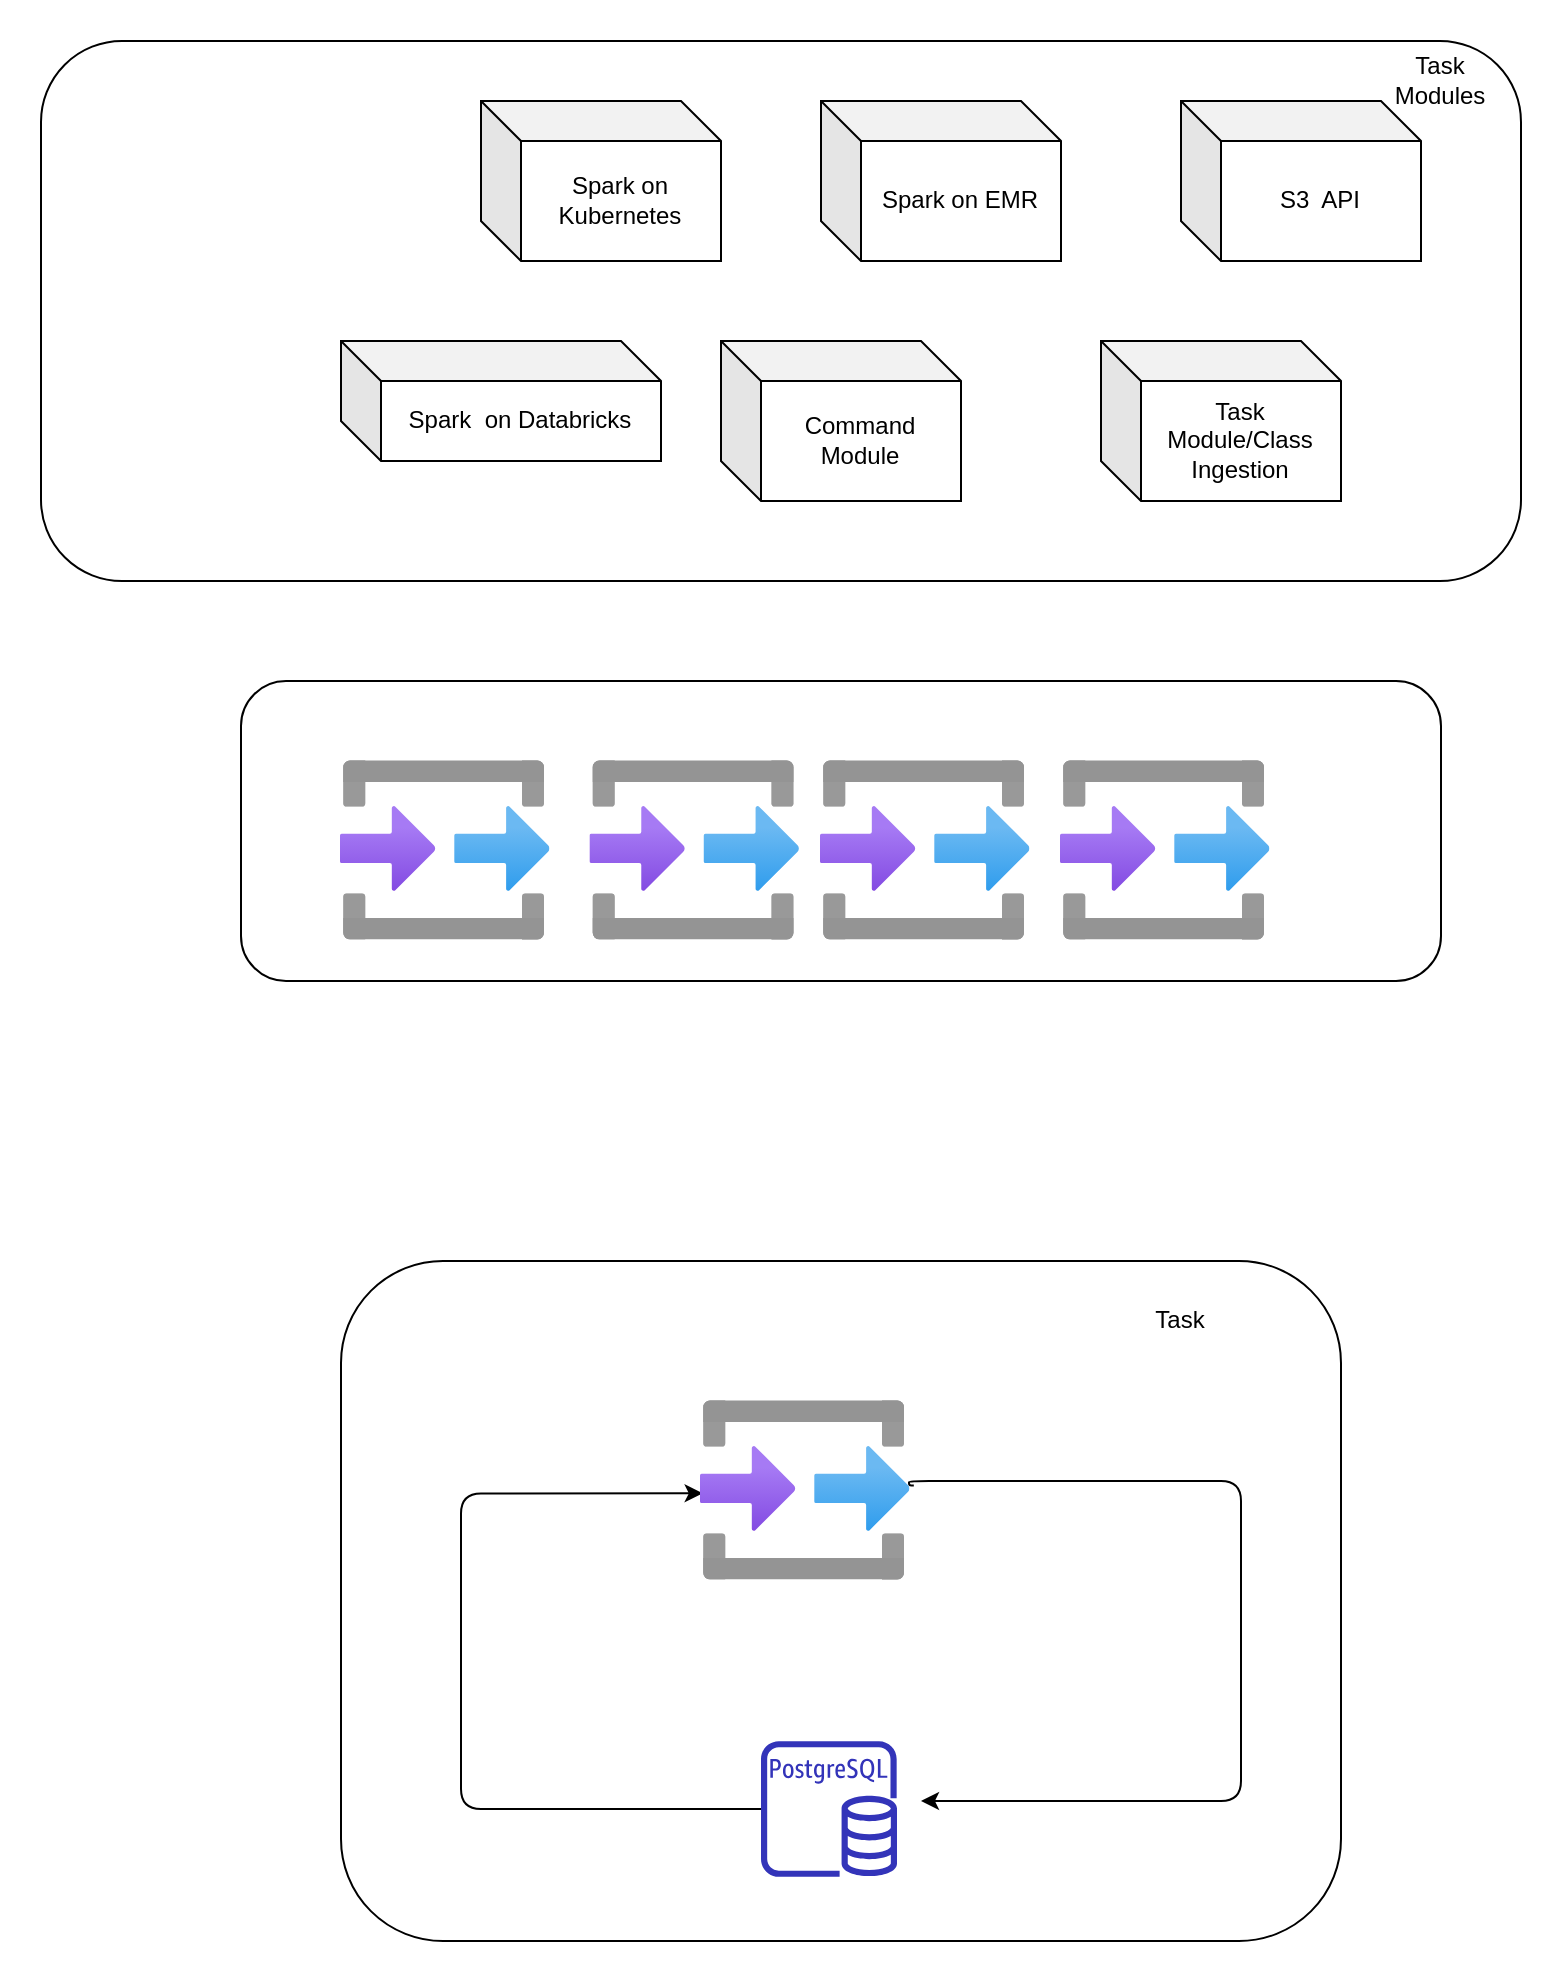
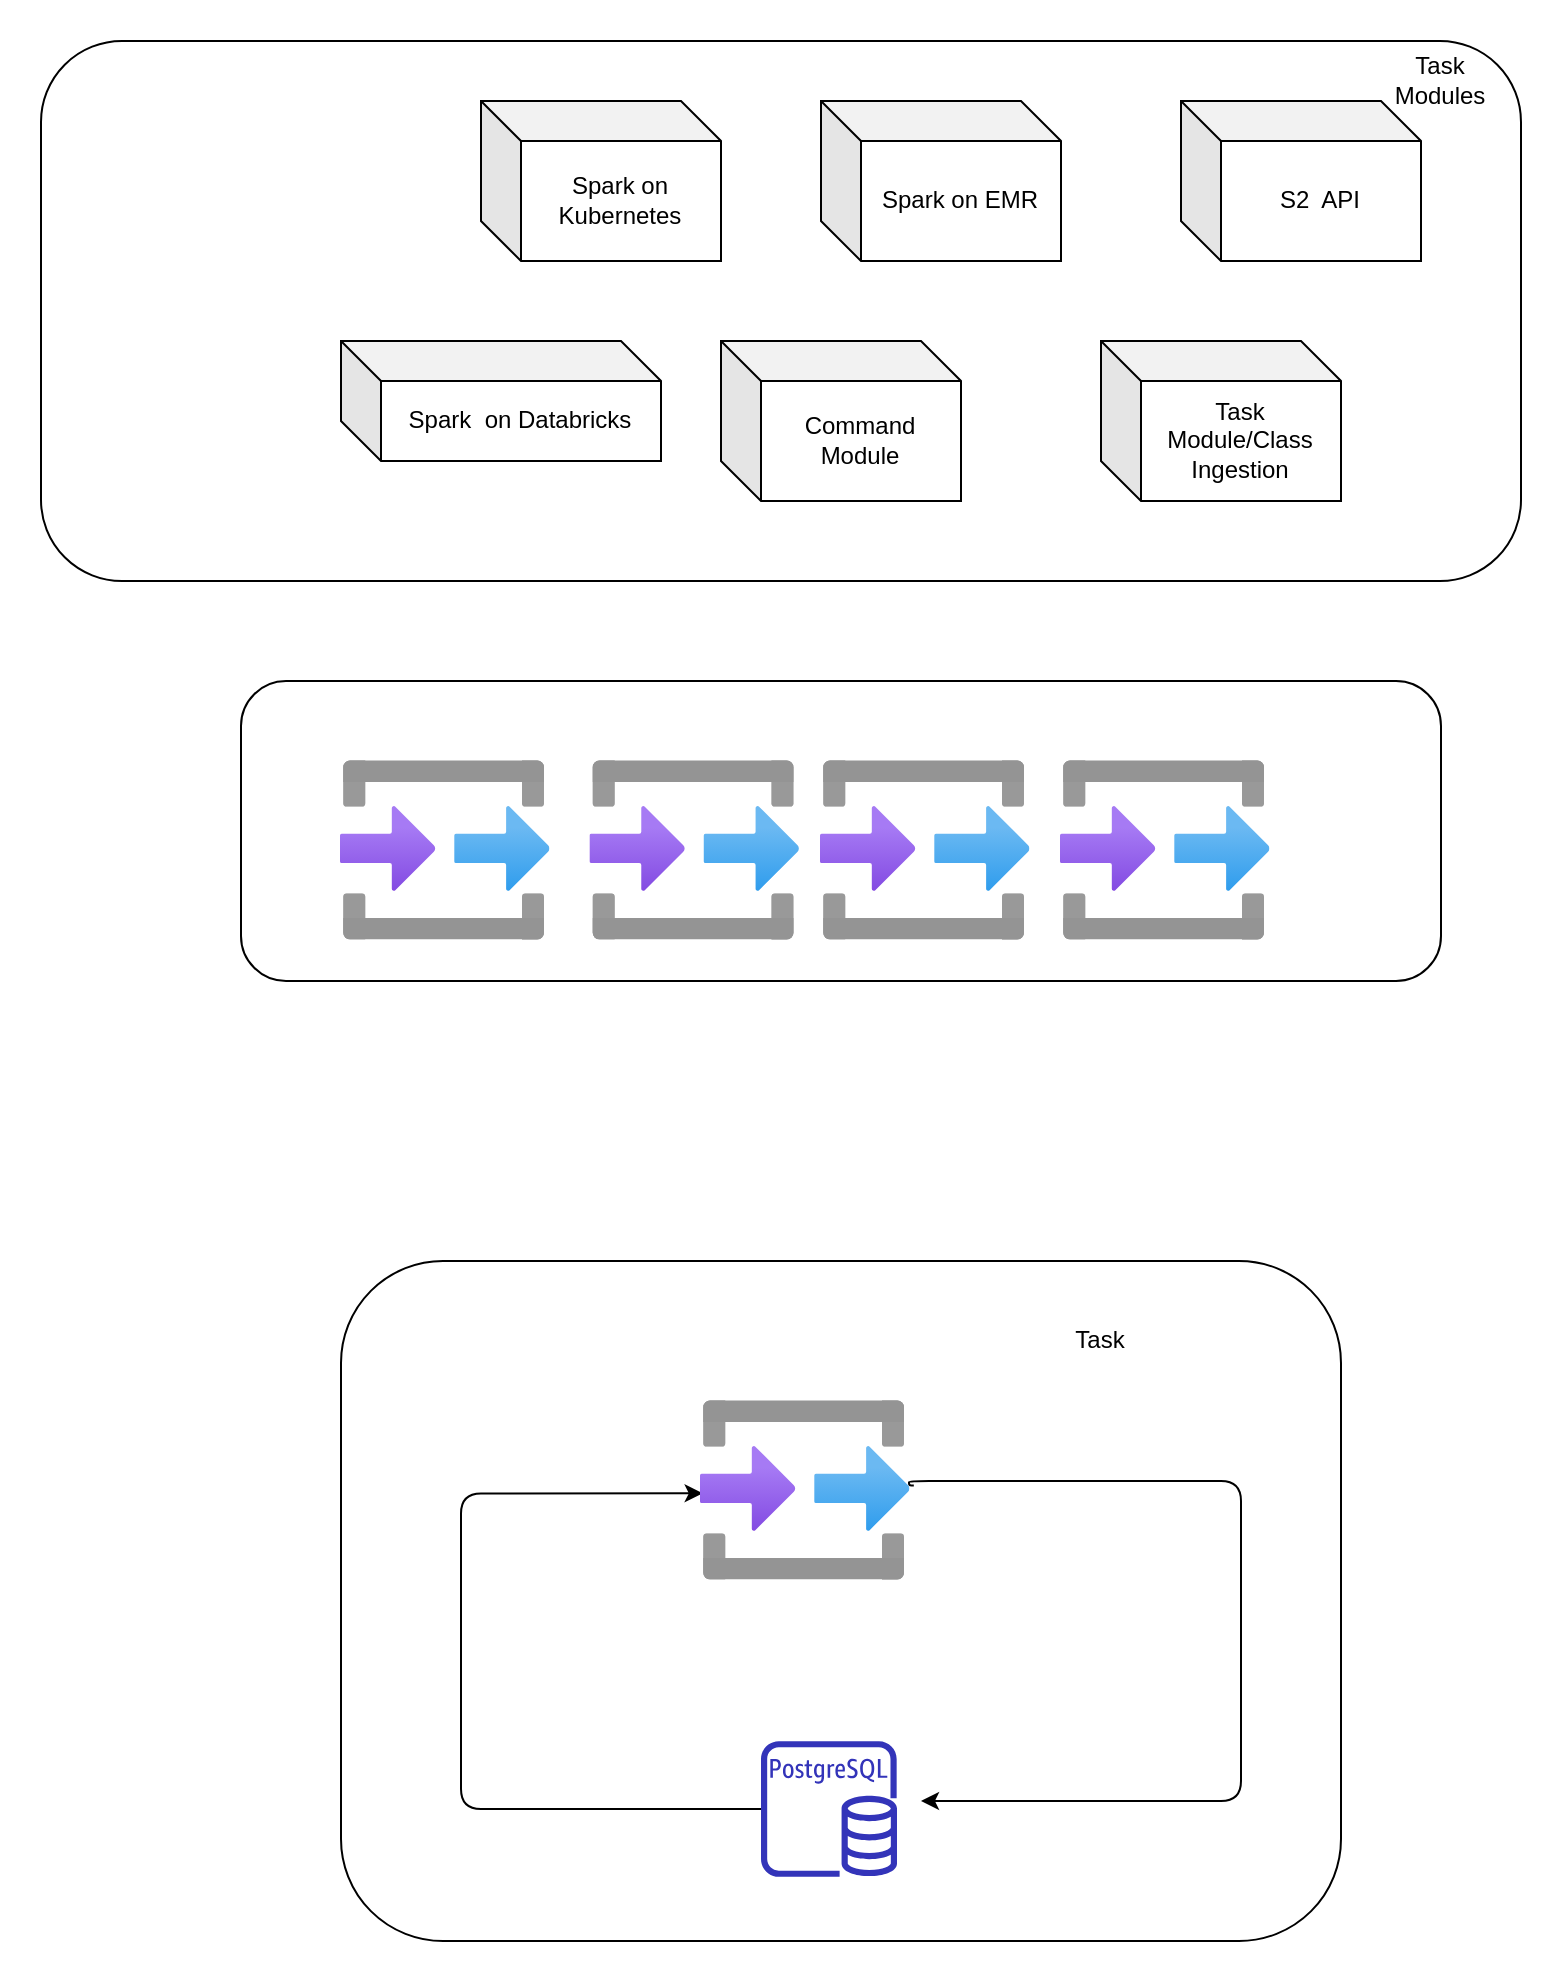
(1321, 201) -> (1321, 201)
(1181, 1321) -> (1101, 1341)
